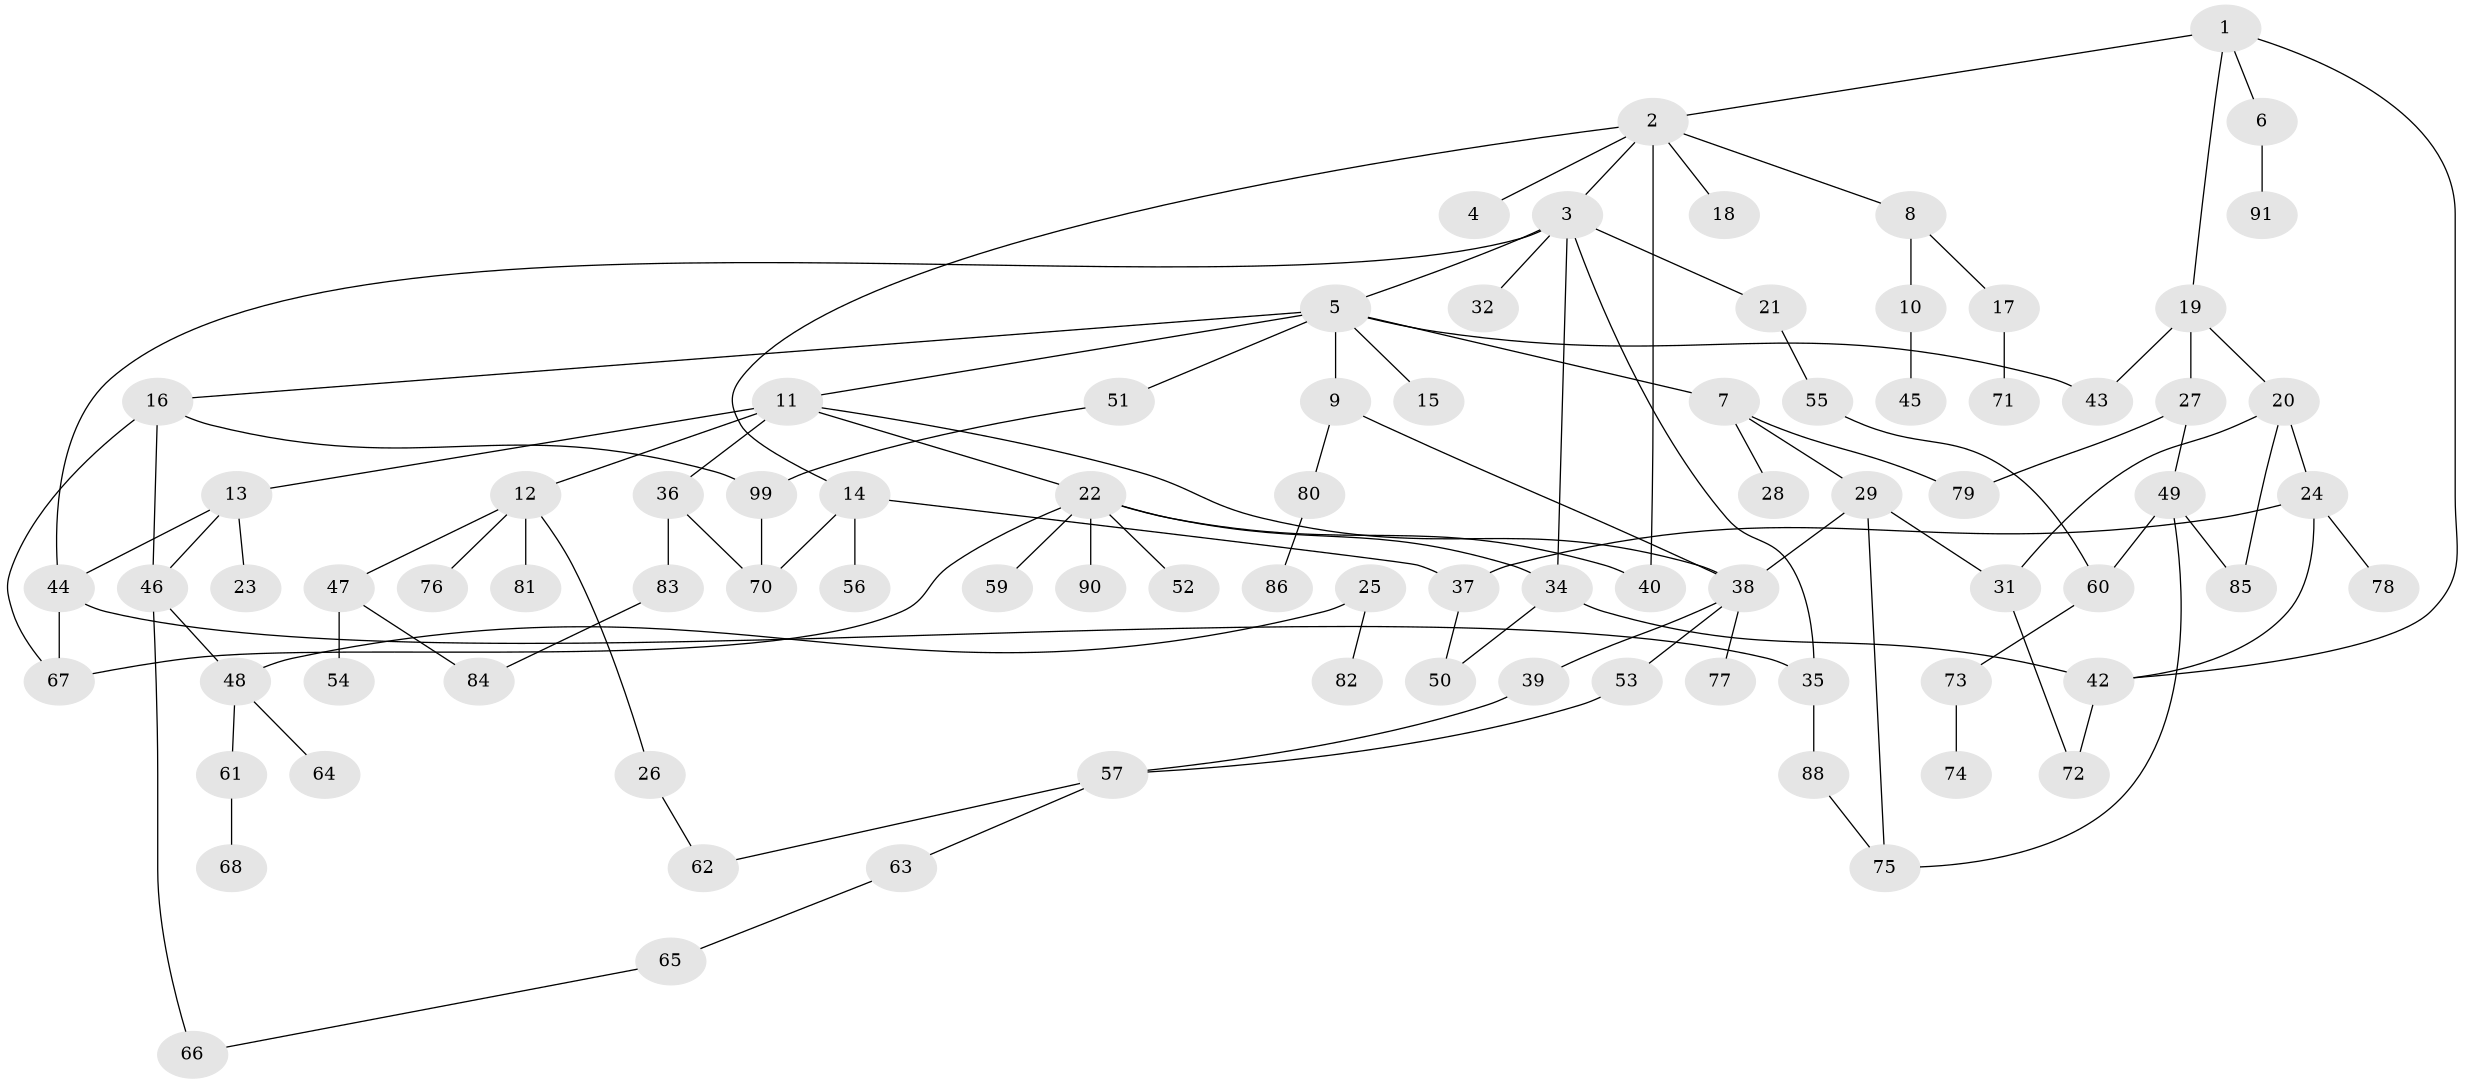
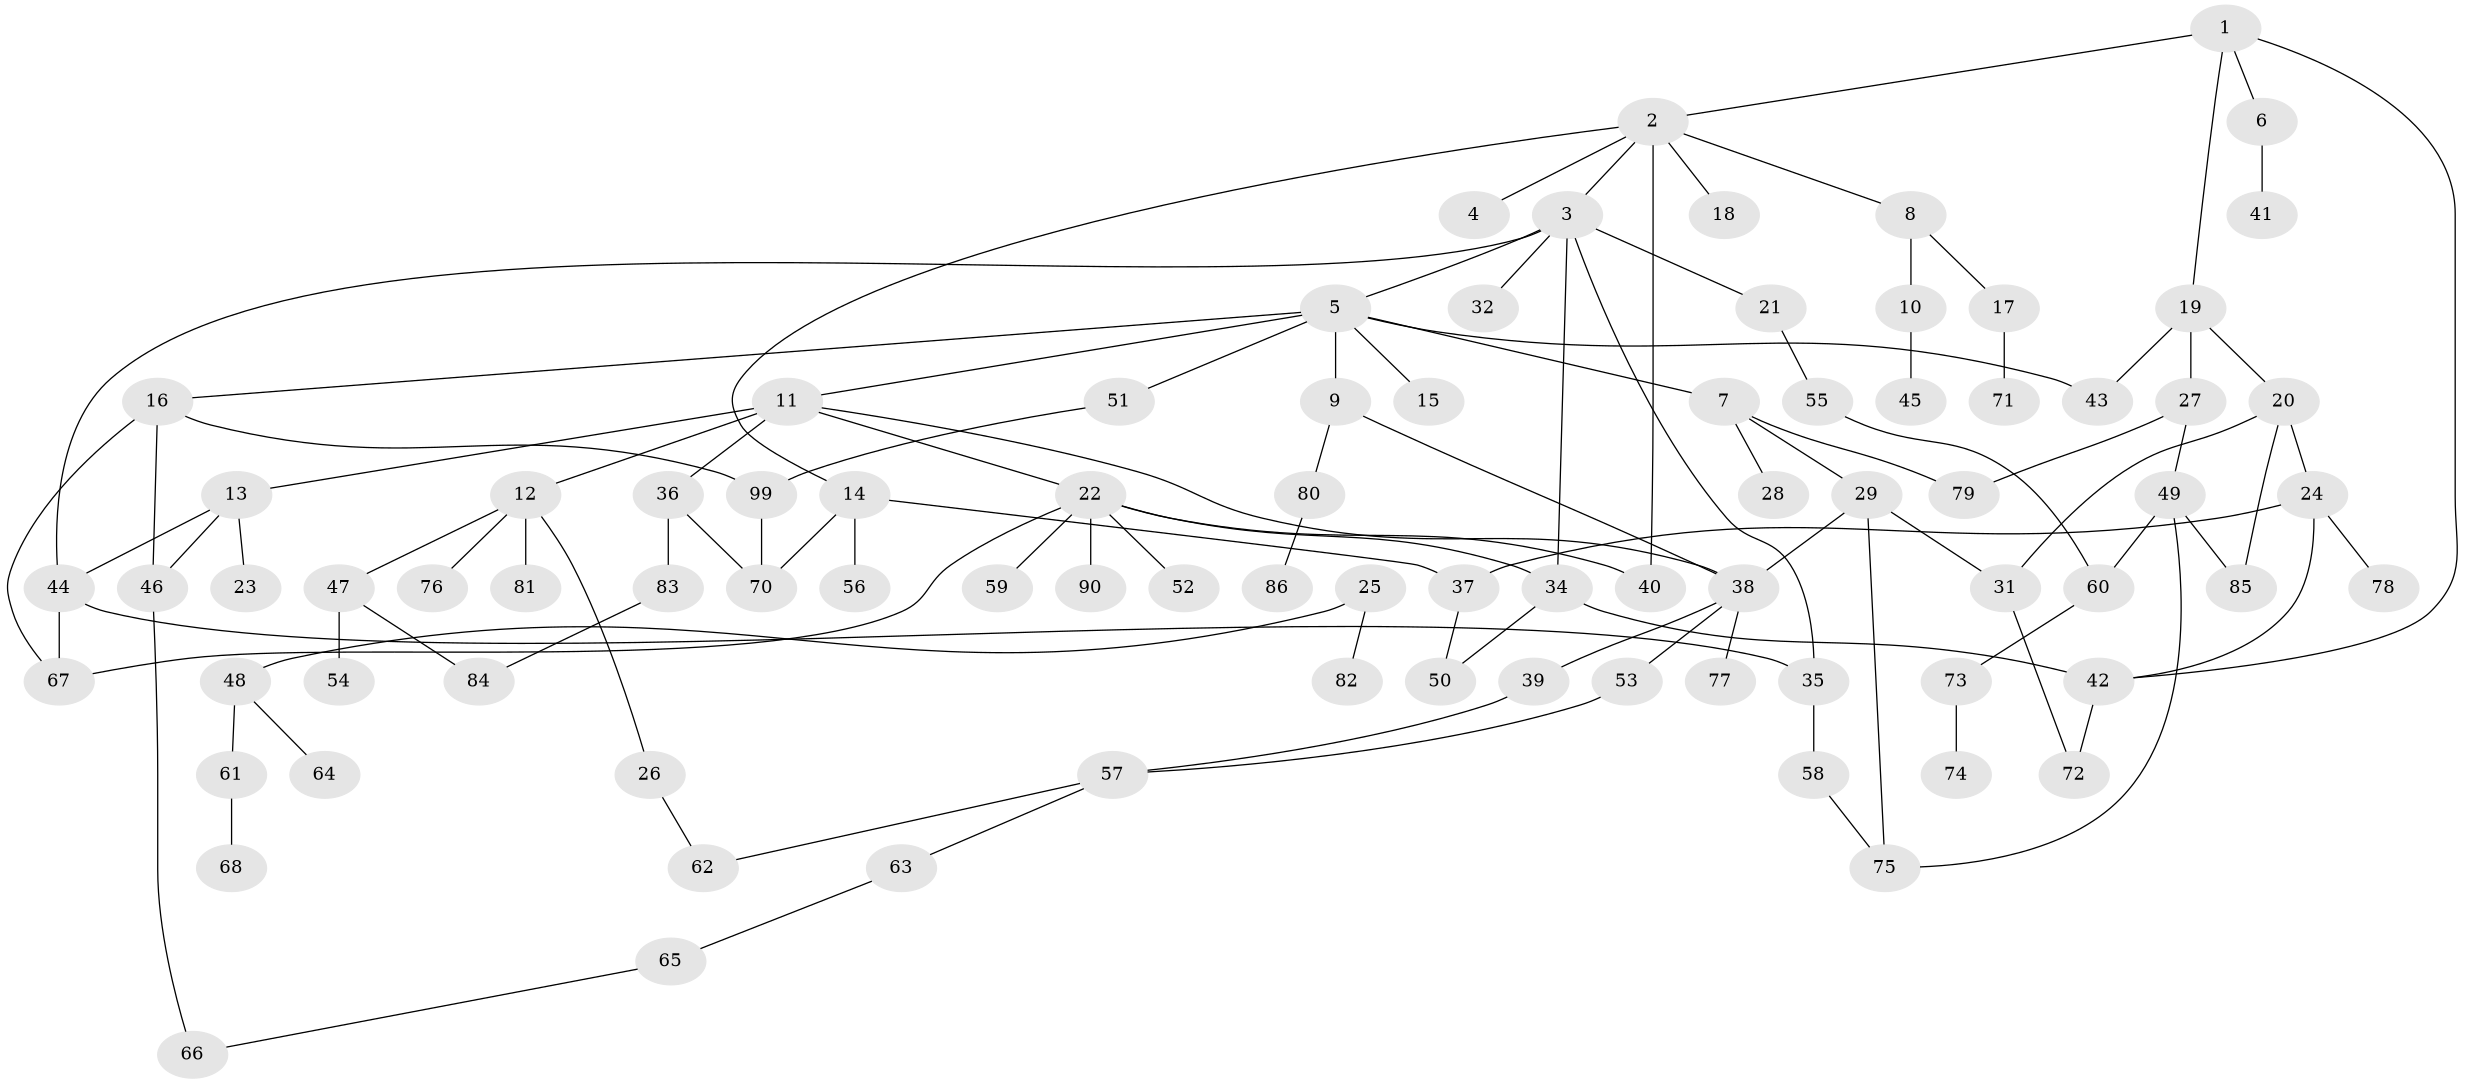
(2262, 215) -> (2262, 215)
(194, 635) -> none
(1814, 775) -> (1814, 775)
